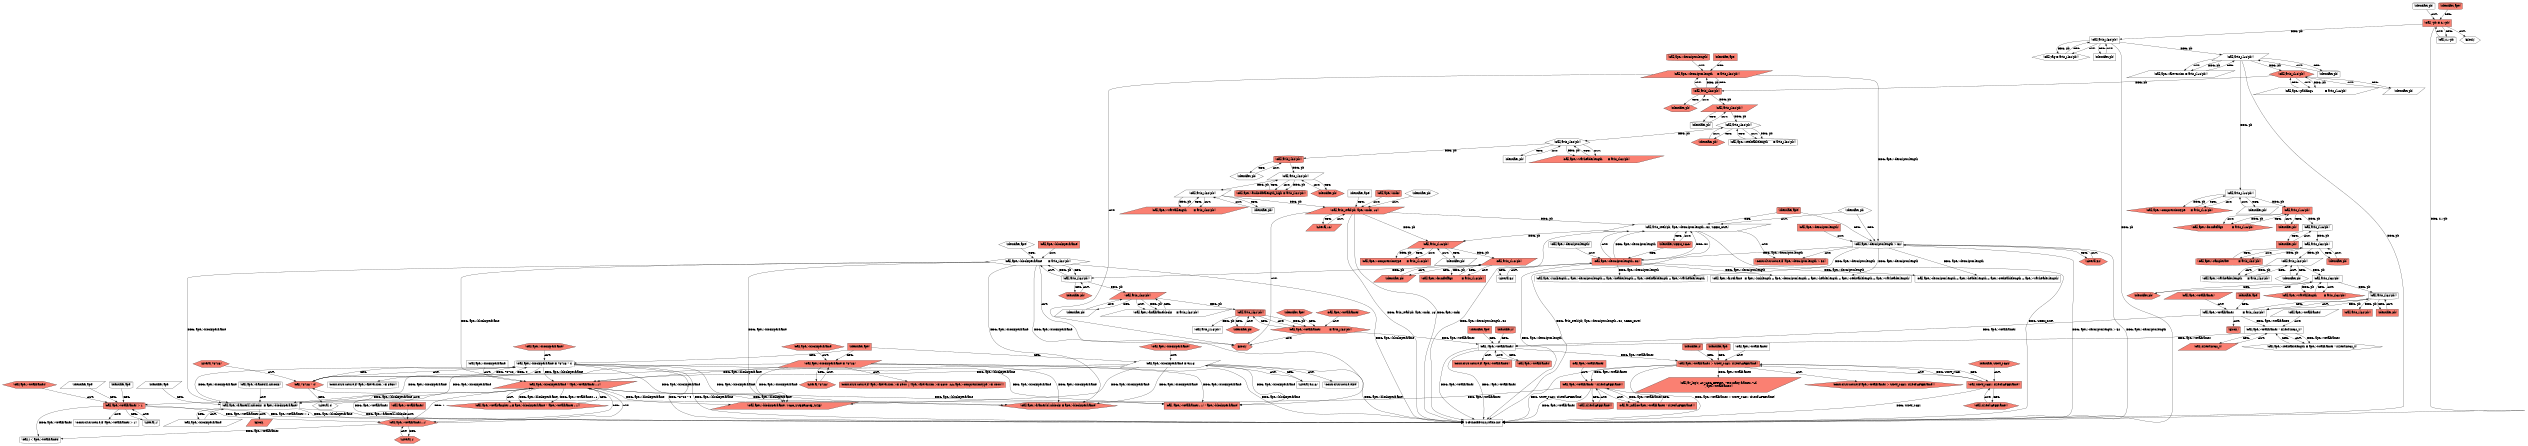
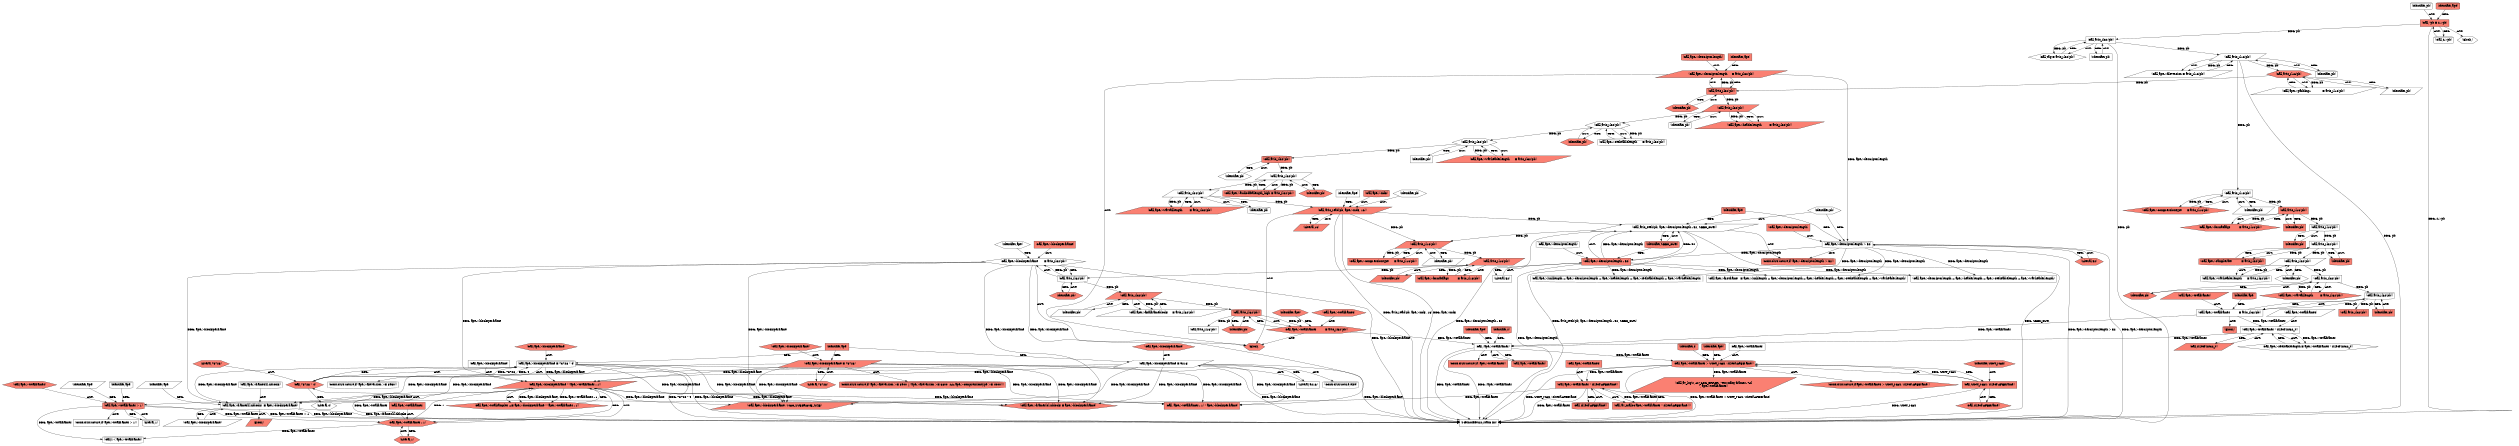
none -> (1760, 125)
(1675, 245) -> (1662, 245)
